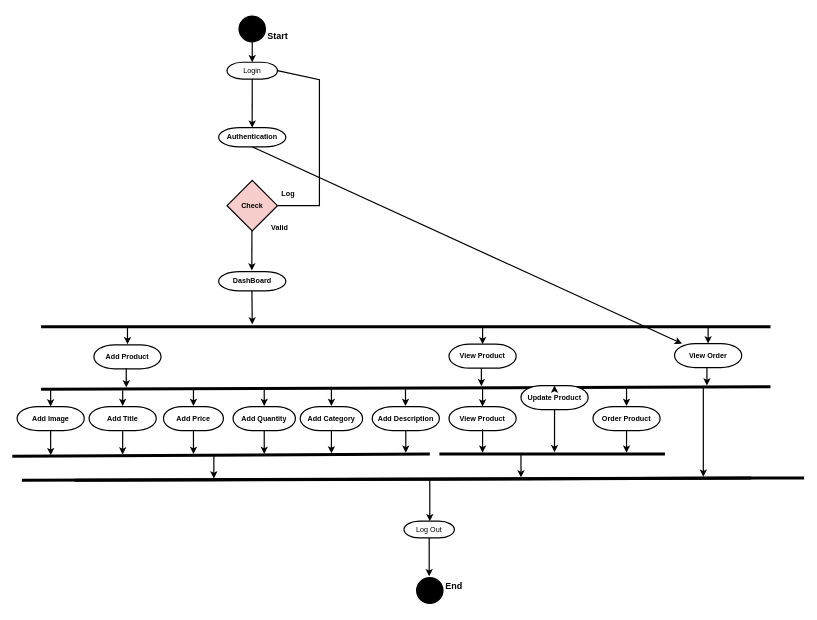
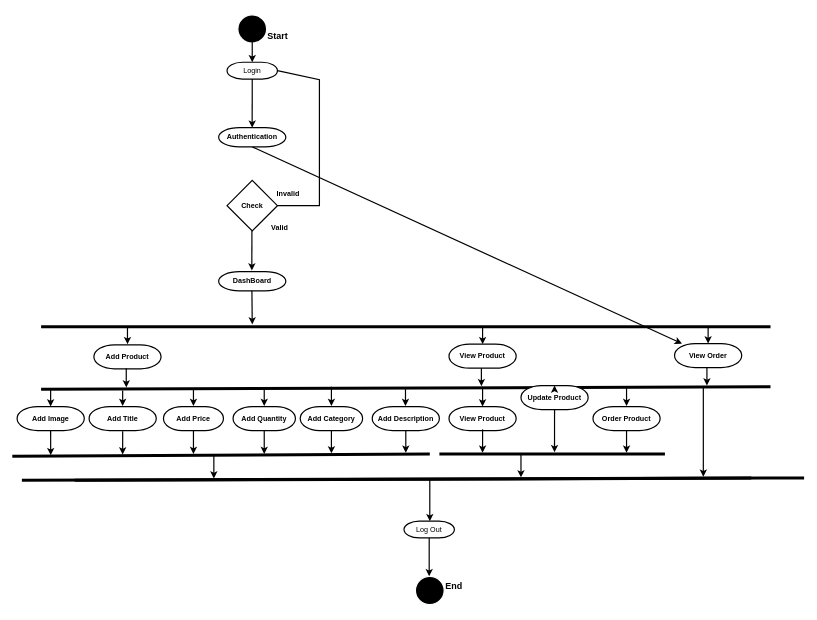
(288, 194) -> (288, 194)
(252, 206) -> (252, 206)
